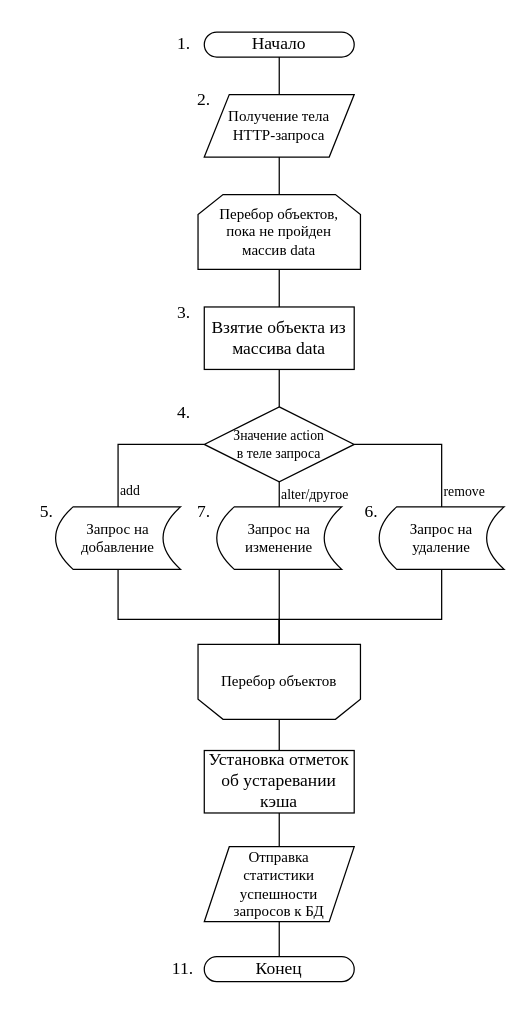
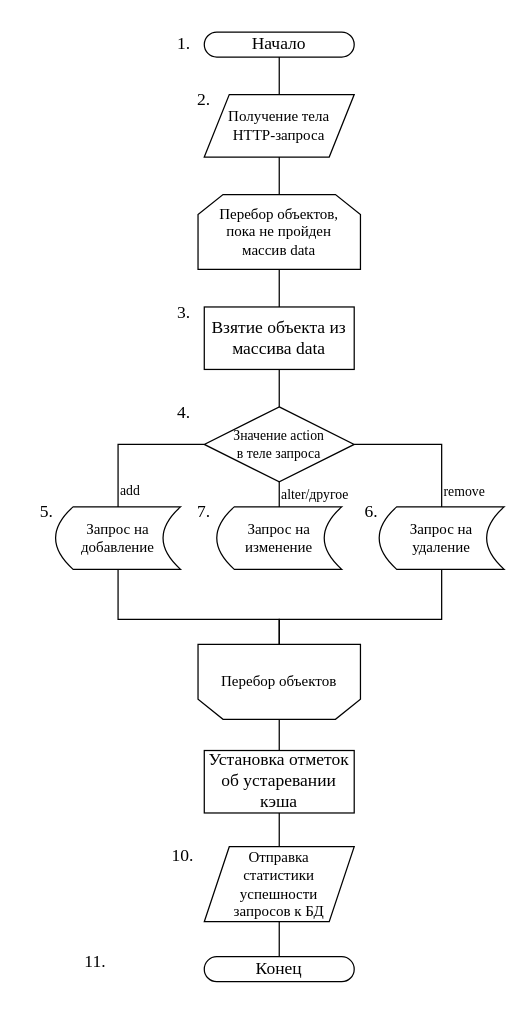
(279, 592) -> none
none -> (183, 857)
(183, 969) -> (96, 963)
